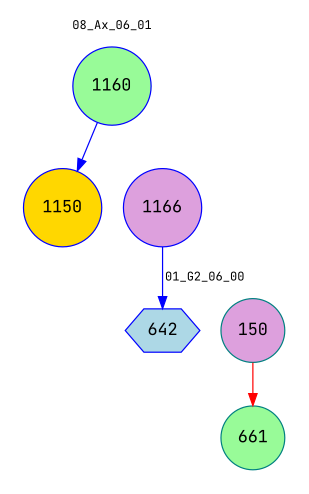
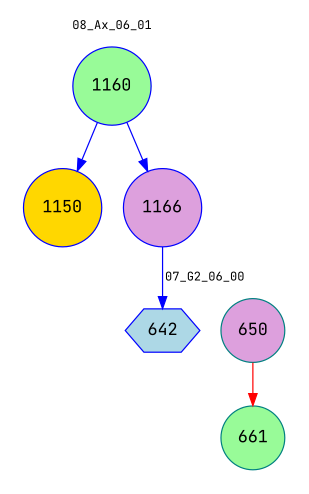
none -> (135, 141)
(205, 278) -> (205, 278)
(253, 331) -> (253, 331)
